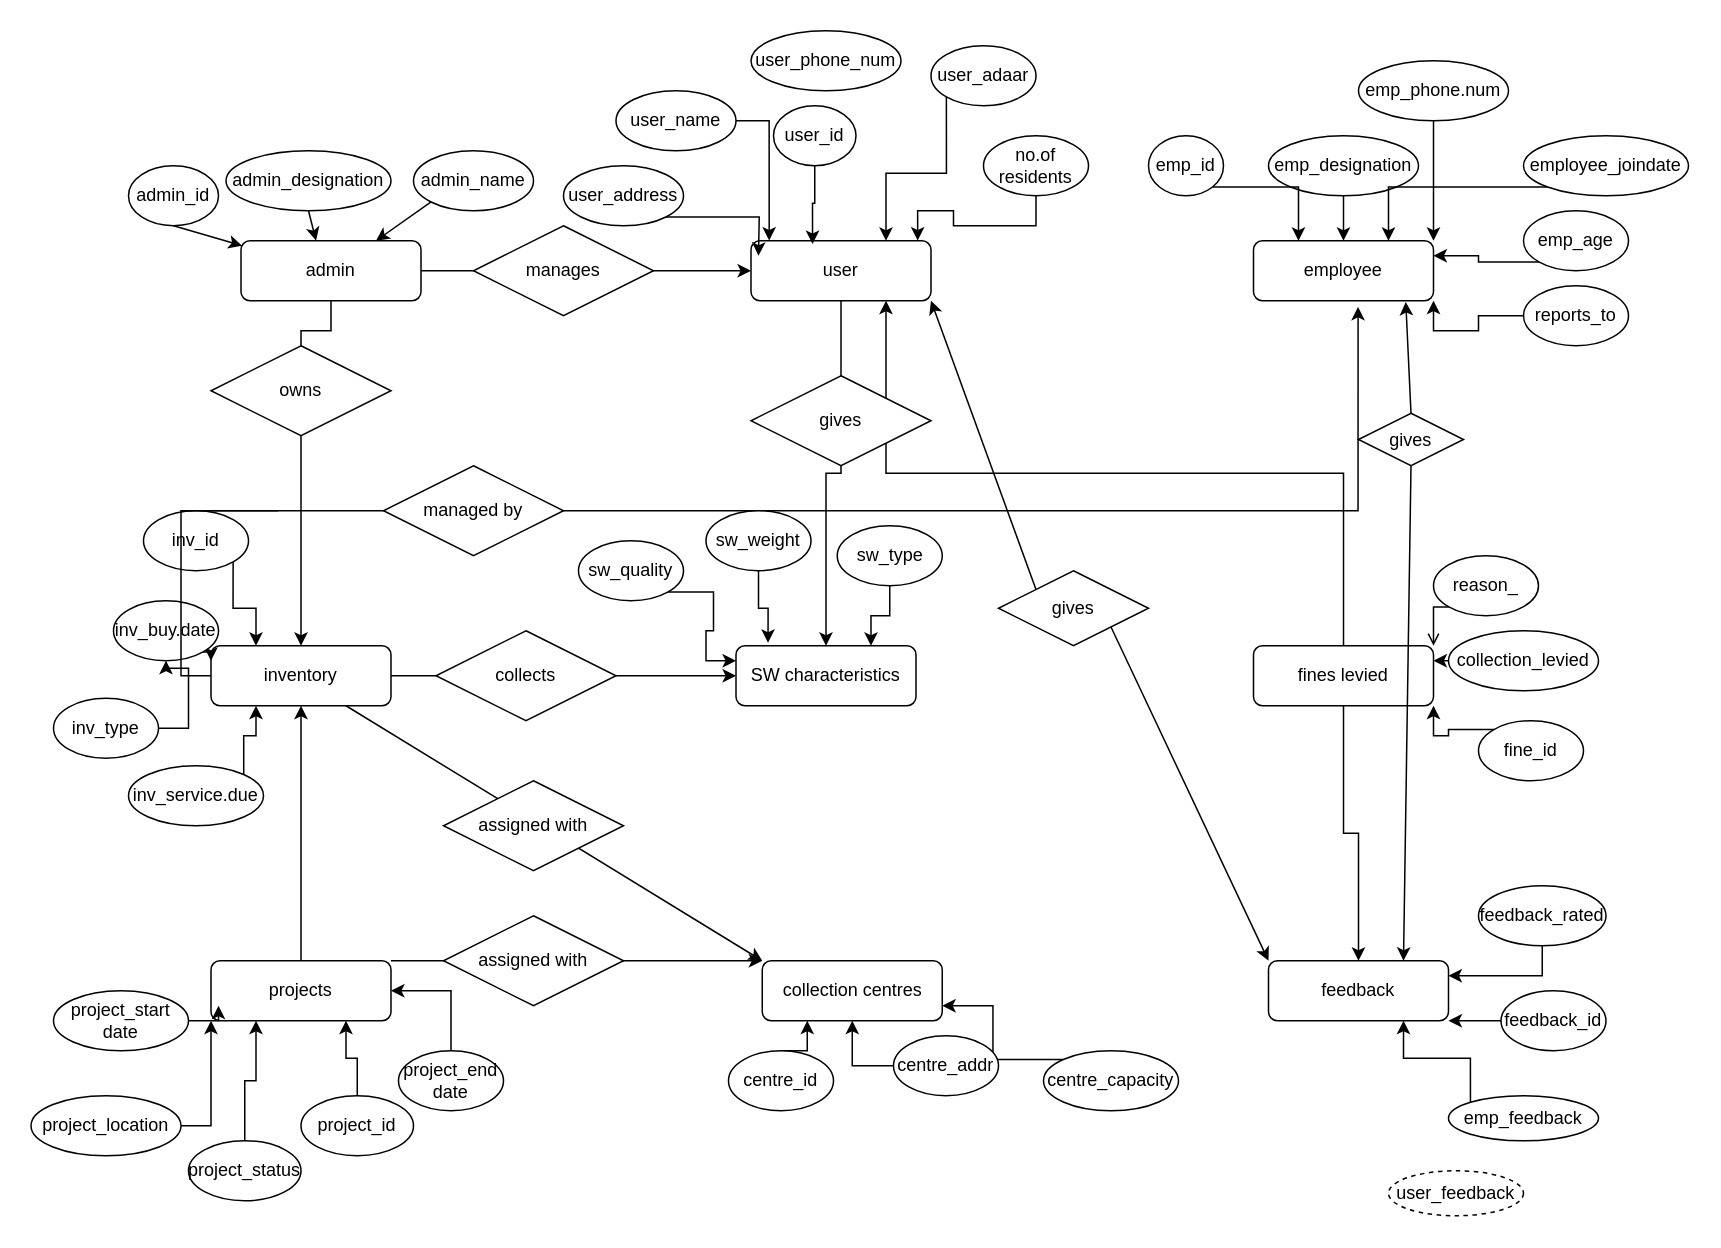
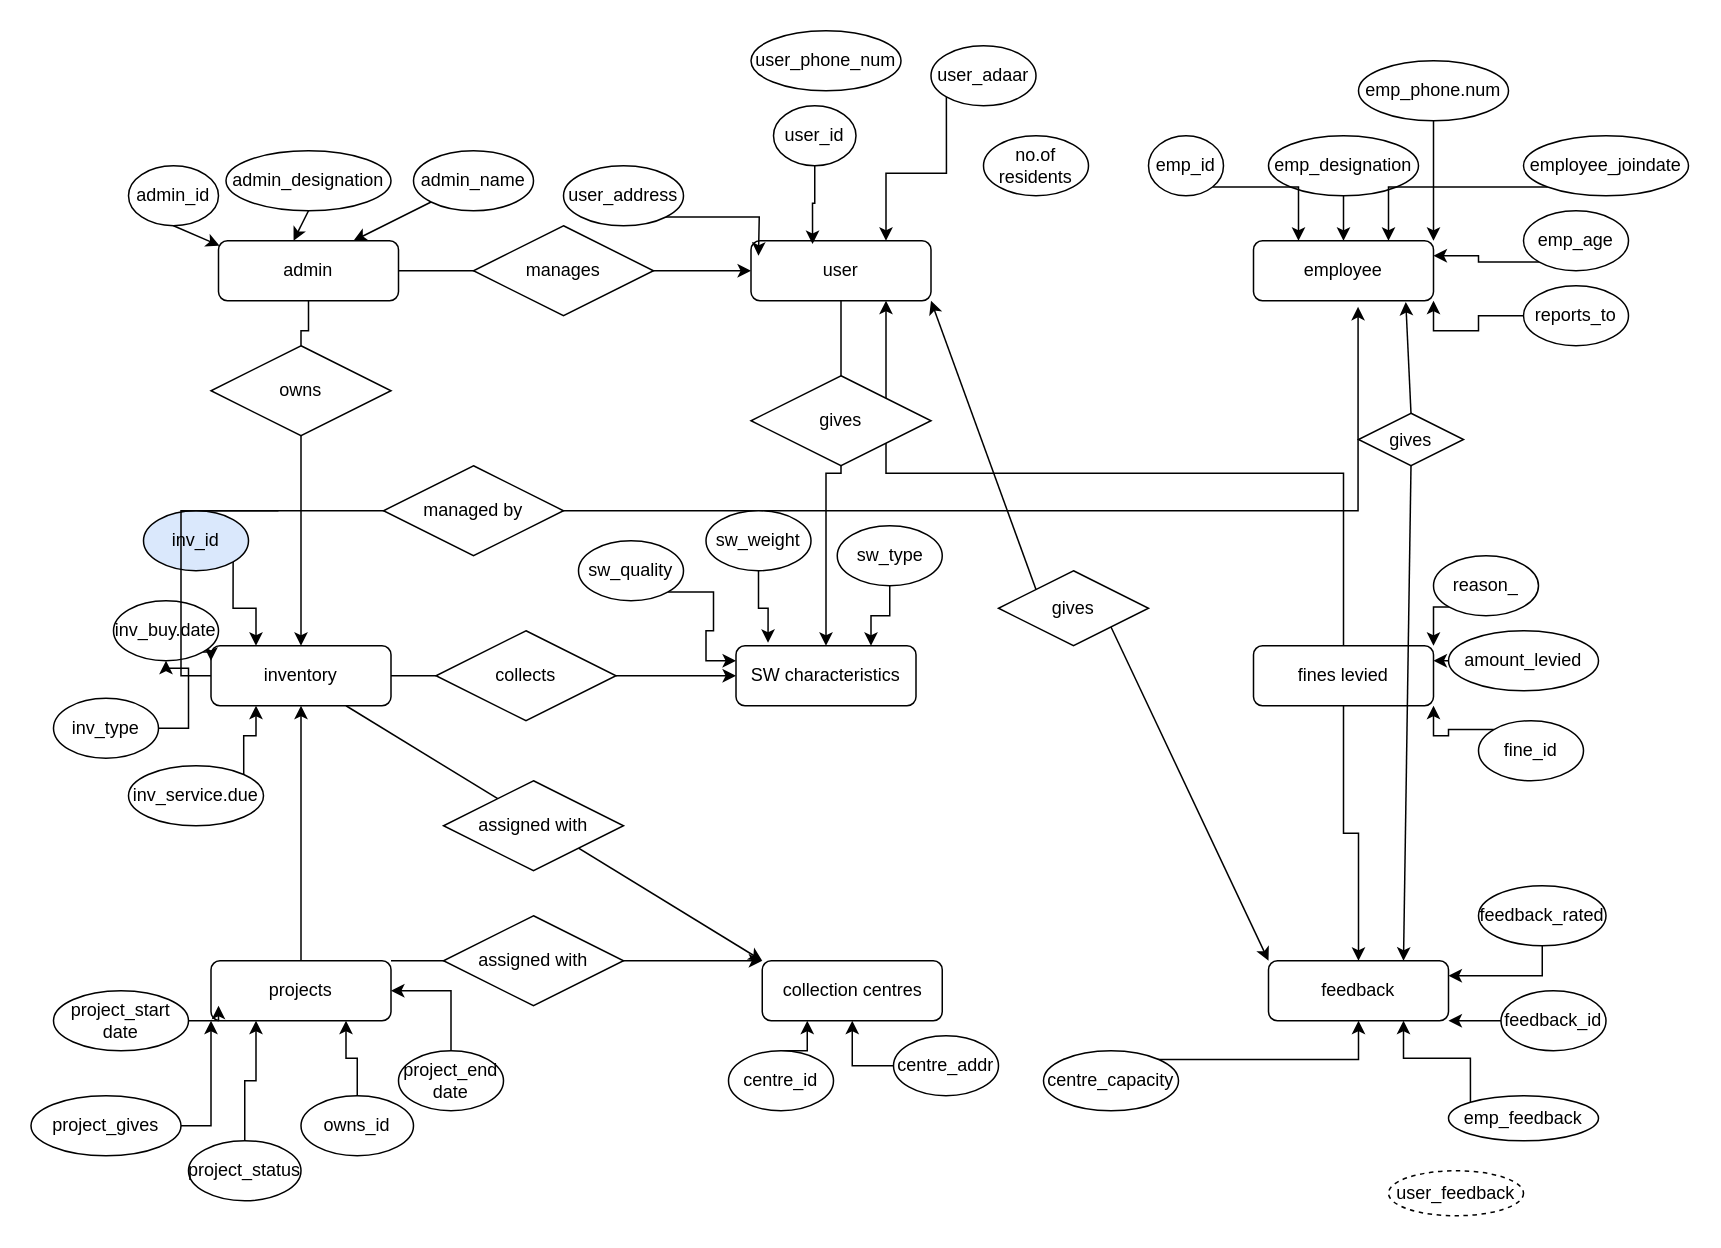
(676, 121) -> none
(769, 159) -> none
(974, 226) -> none
(331, 271) -> (308, 271)
(196, 541) -> (196, 541)
(1433, 636) -> (1433, 634)
(1523, 661) -> (1523, 661)
(993, 1009) -> (1273, 1060)
(106, 1126) -> (106, 1126)
(357, 1126) -> (357, 1126)
